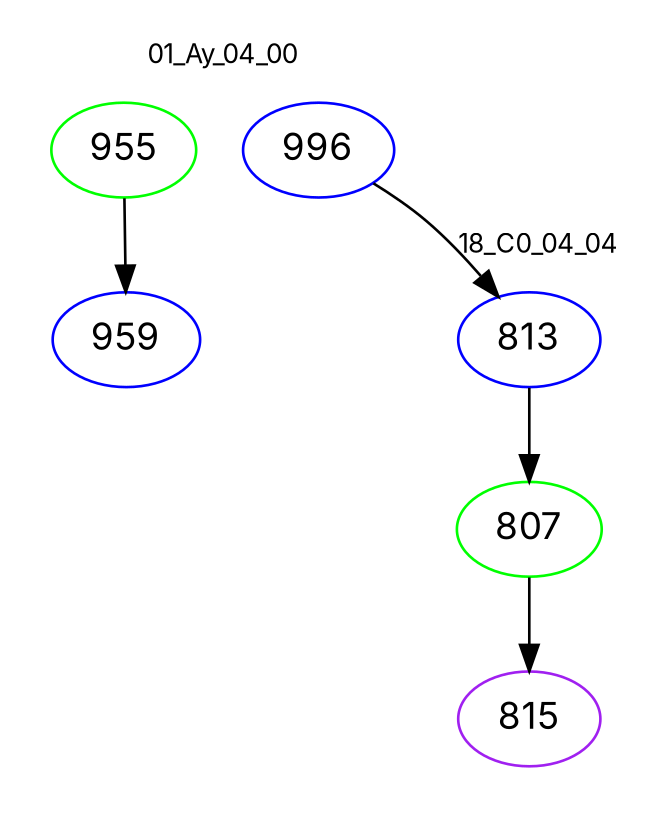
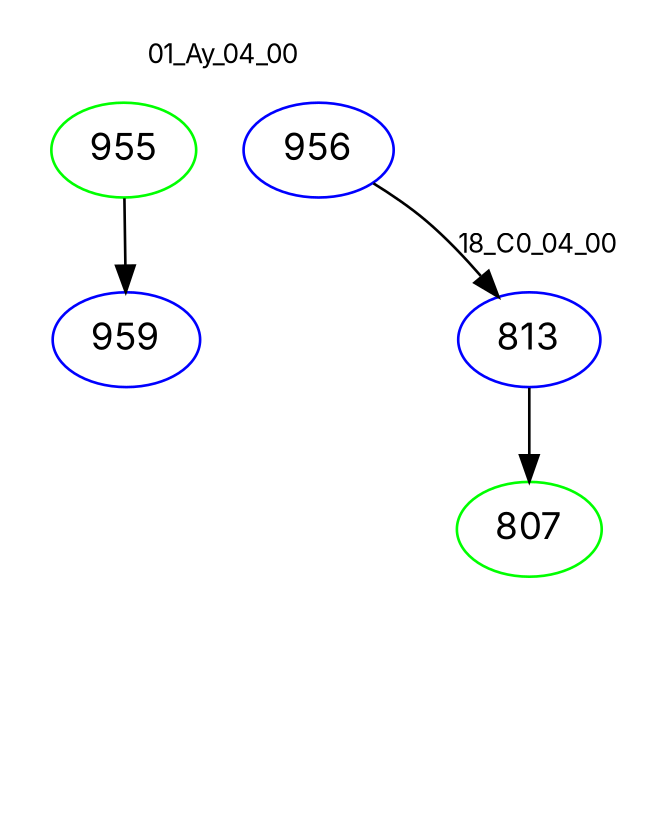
(319, 150) -> (319, 150)
(539, 246) -> (539, 246)
(529, 719) -> none
